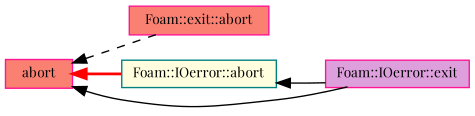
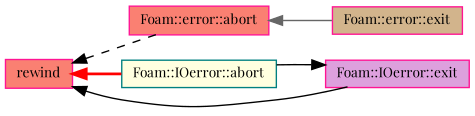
(199, 21) -> (199, 21)
none -> (397, 21)
(39, 74) -> (39, 74)
(308, 83) -> (294, 65)
